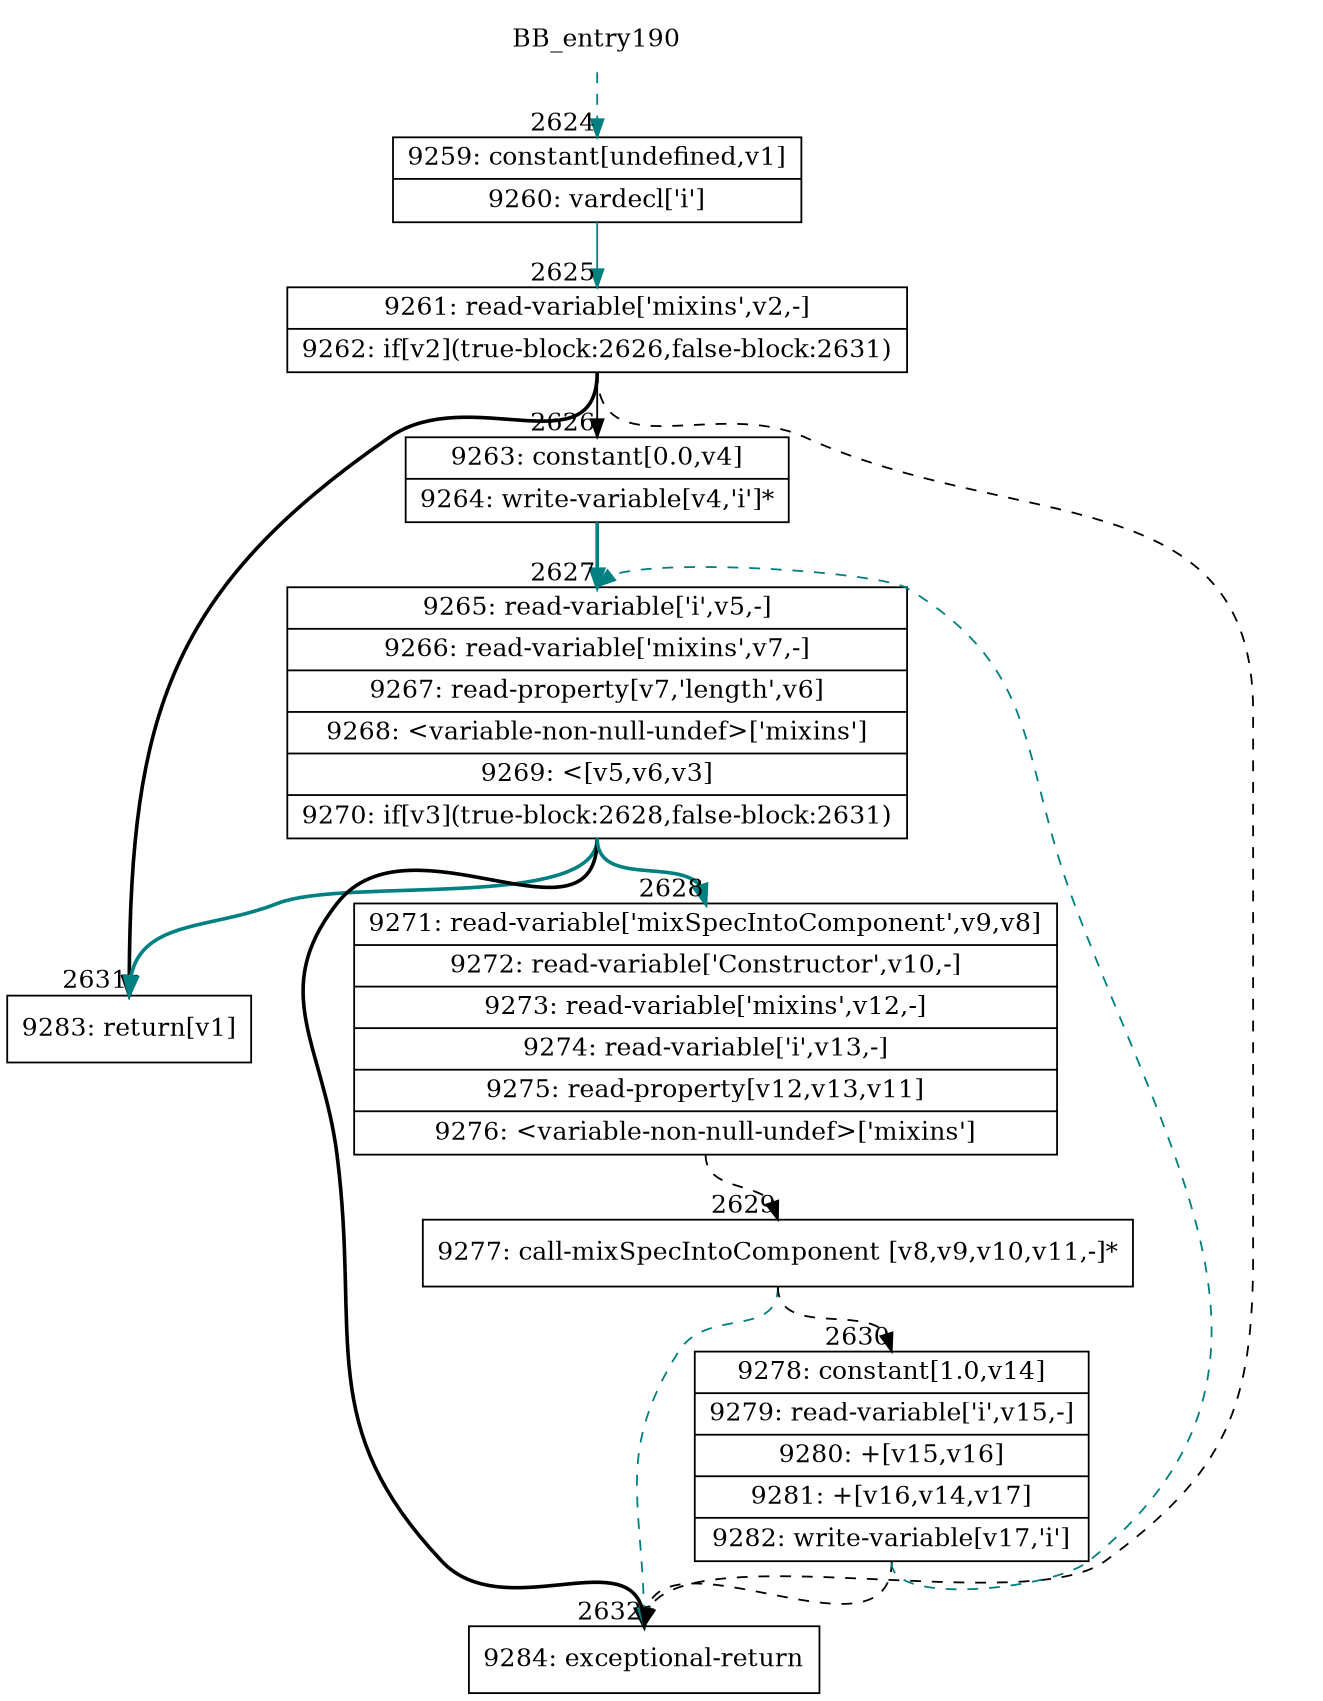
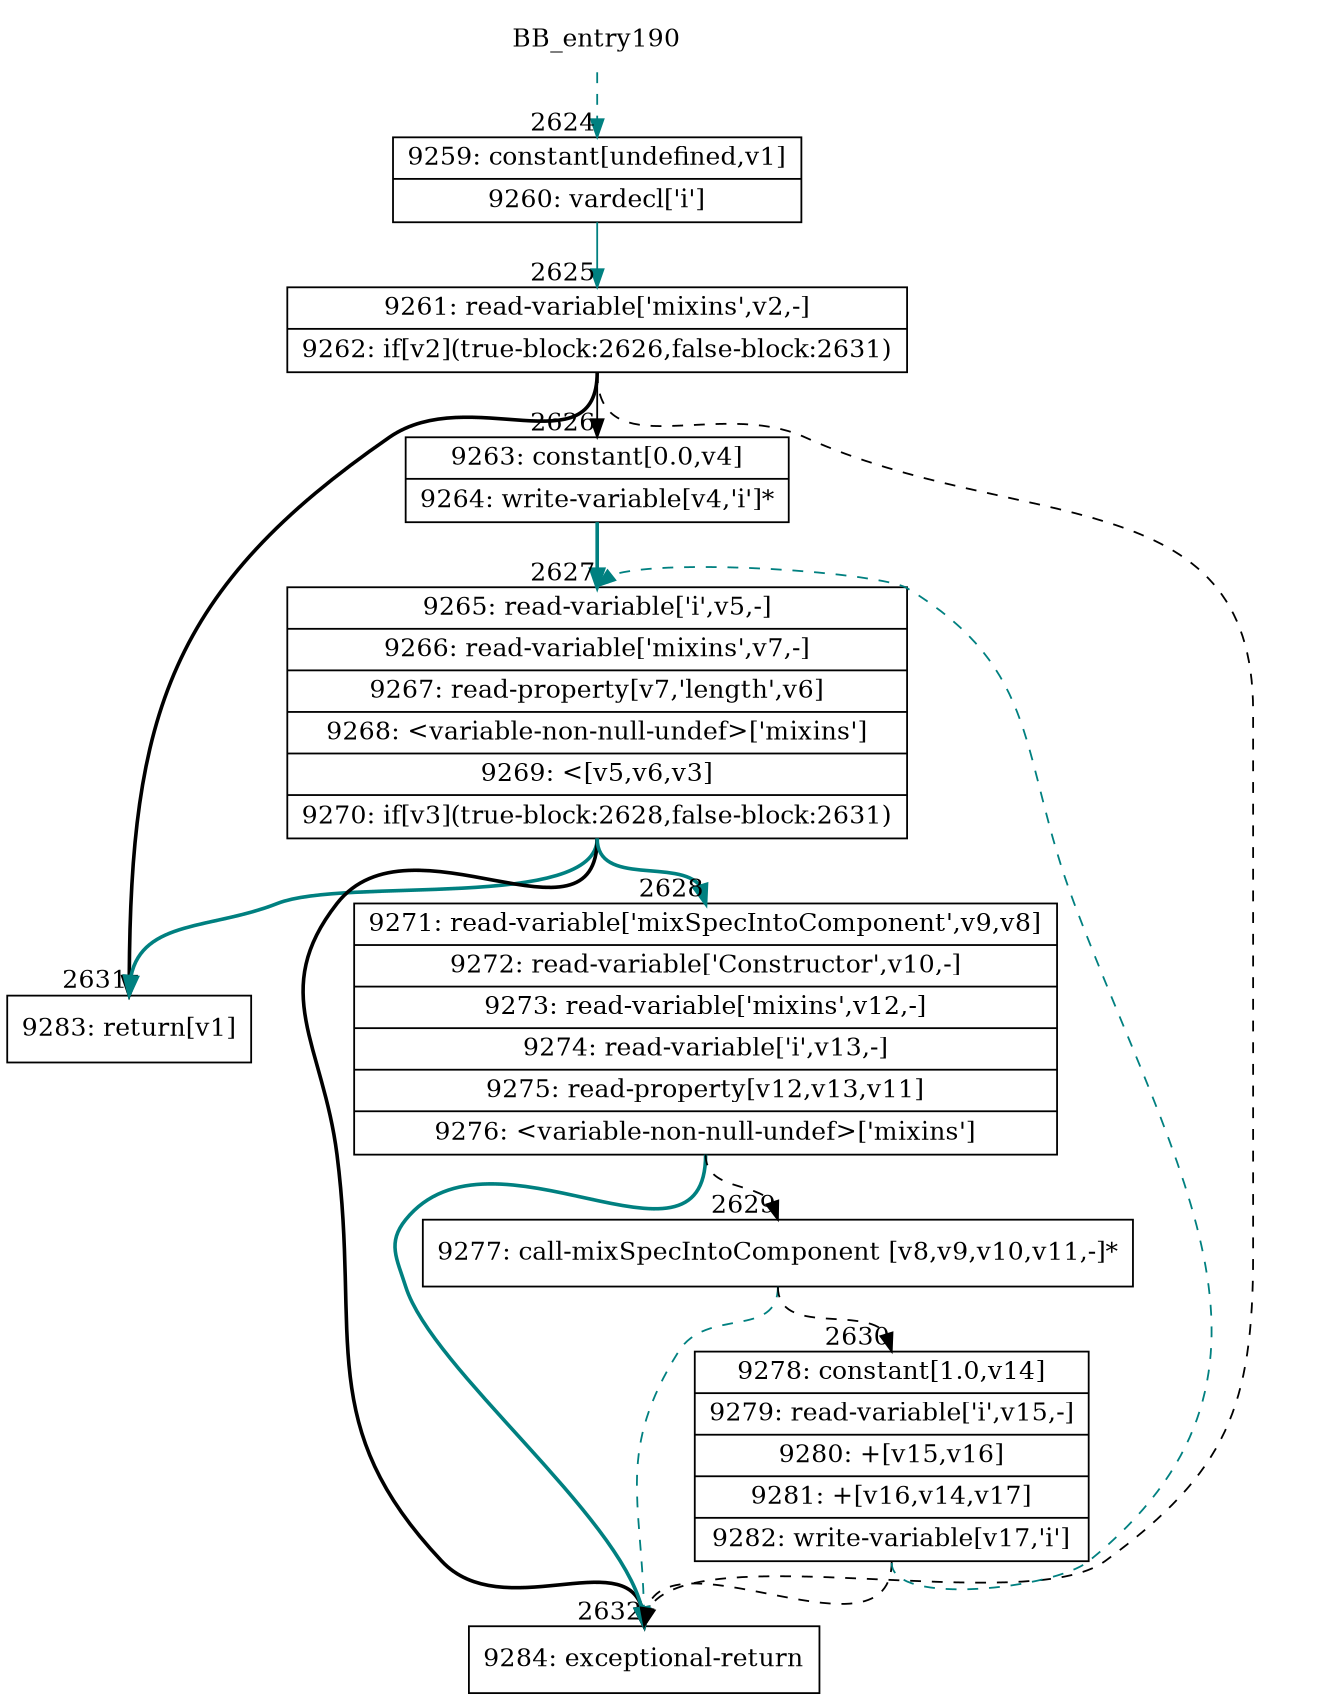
none -> (403, 1279)
